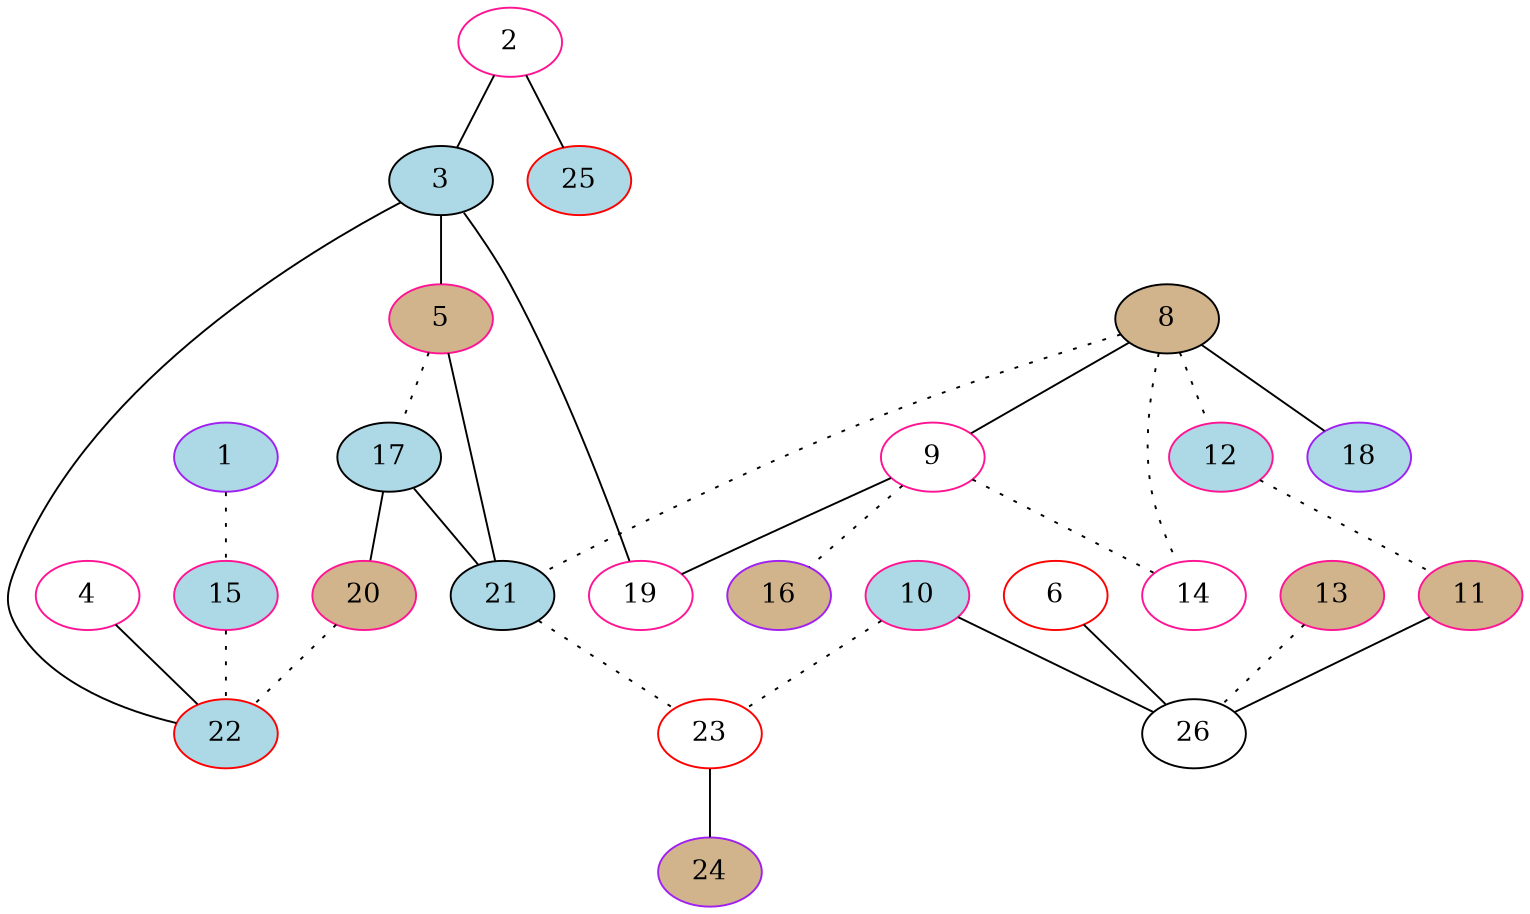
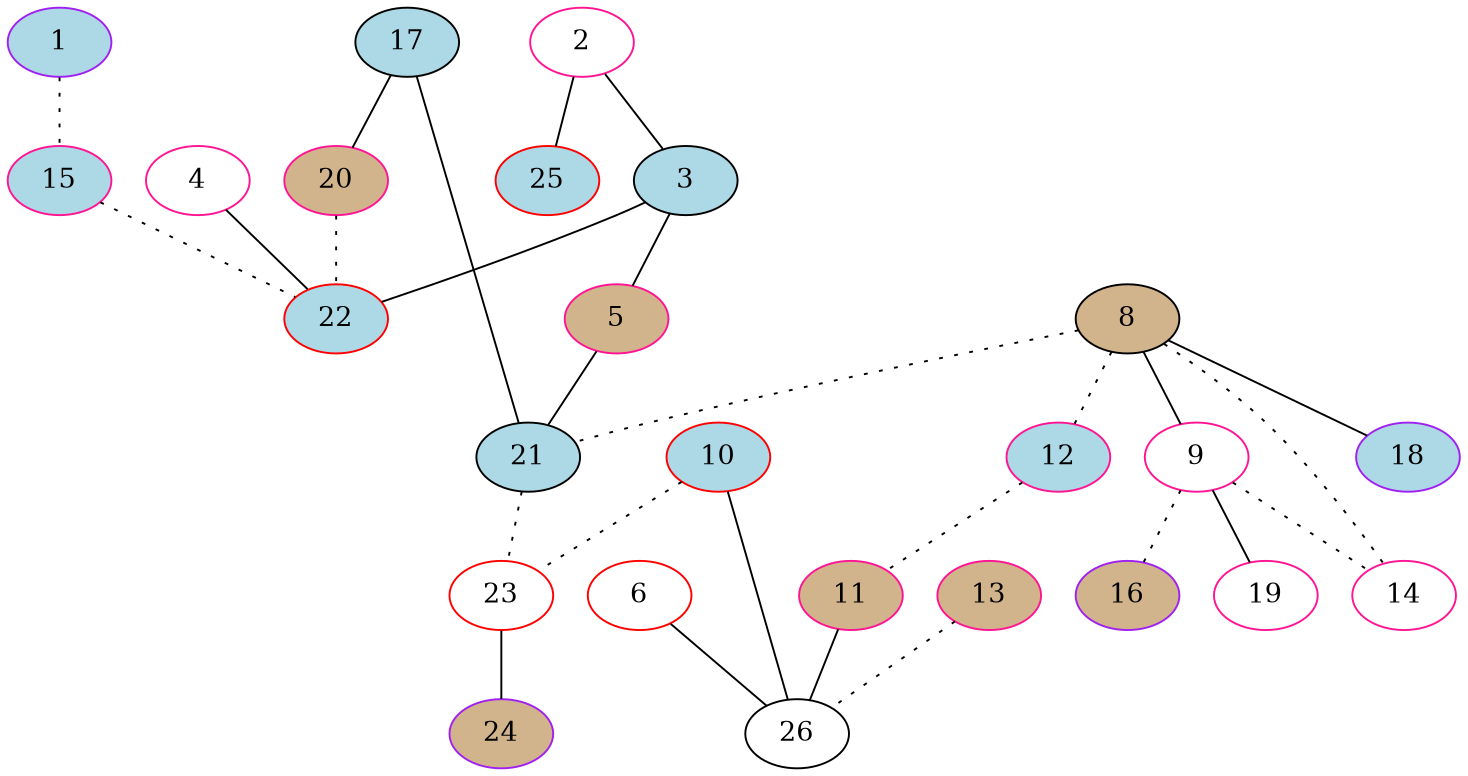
(558, 381) -> none
(415, 388) -> none
(917, 595) -> (718, 457)
